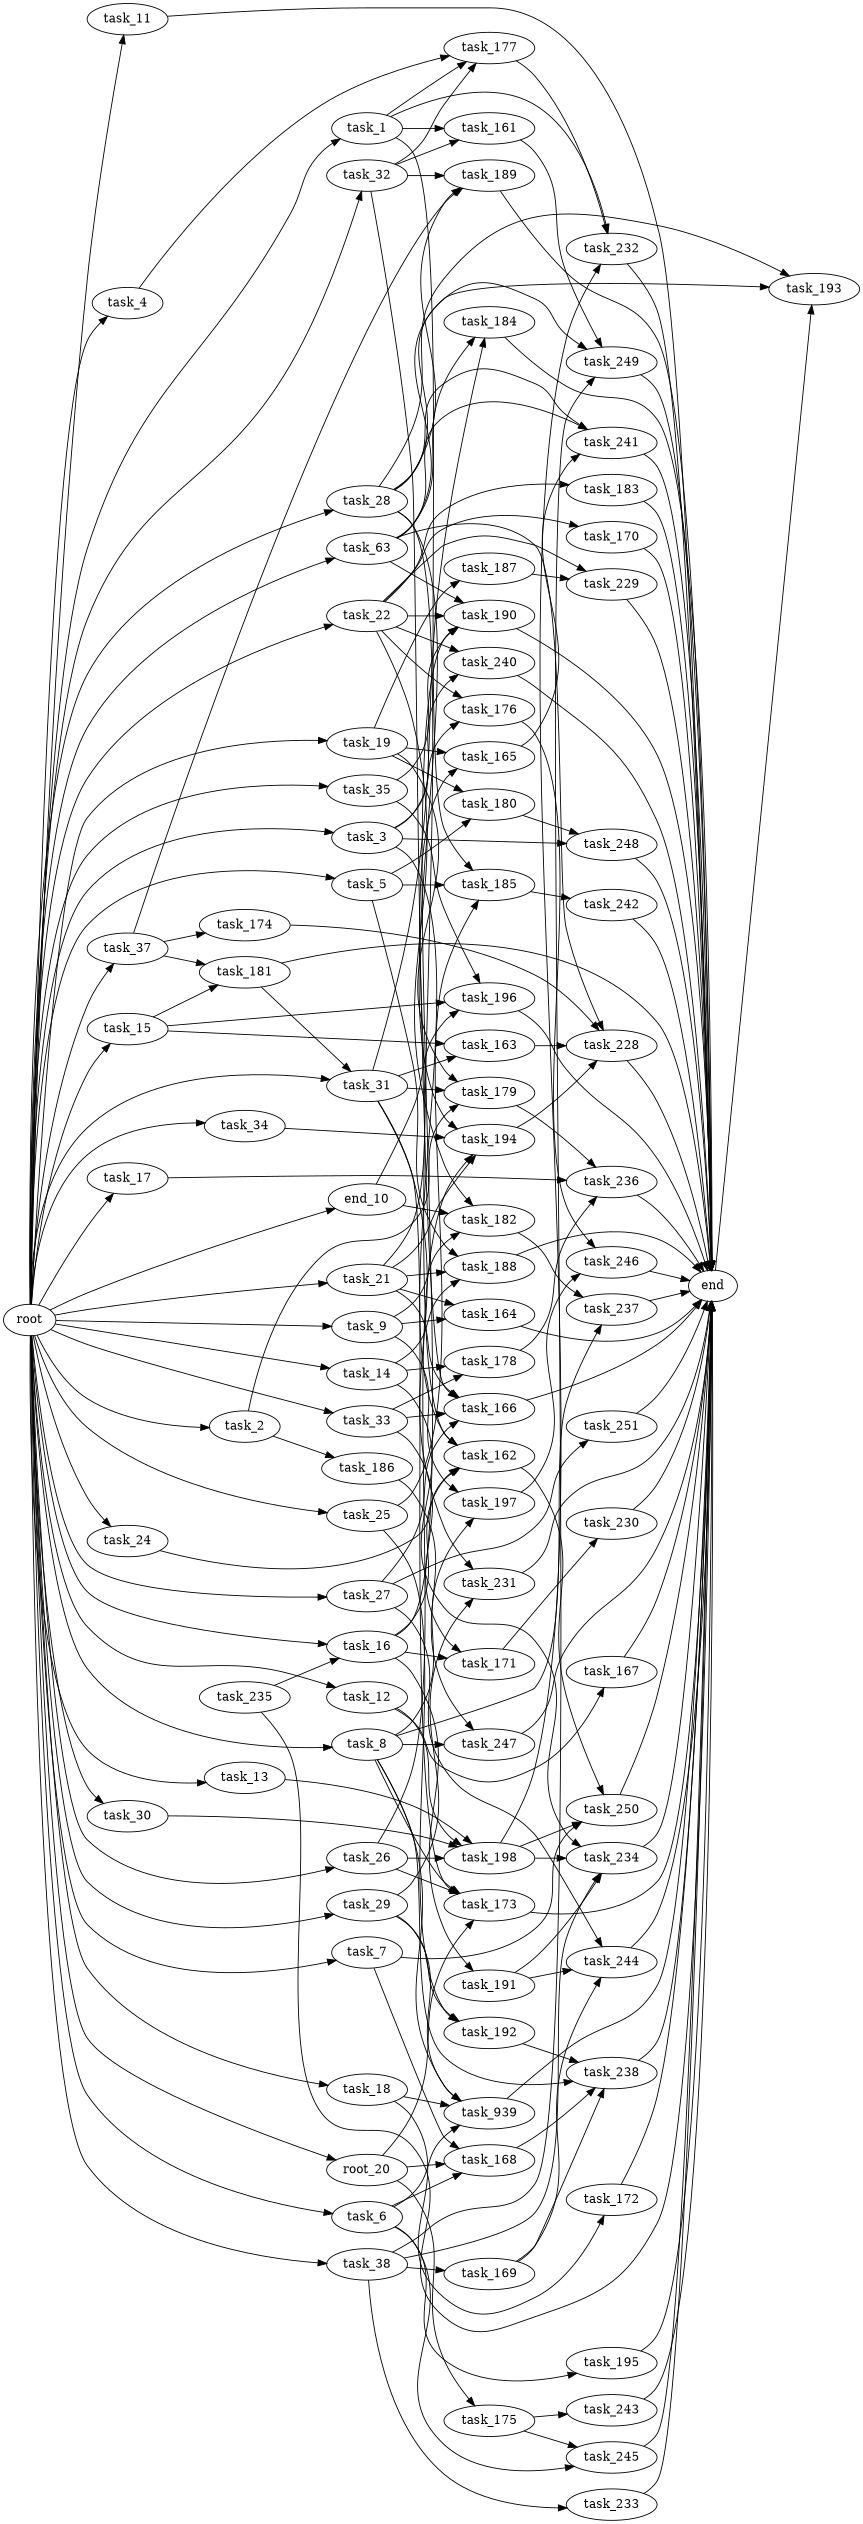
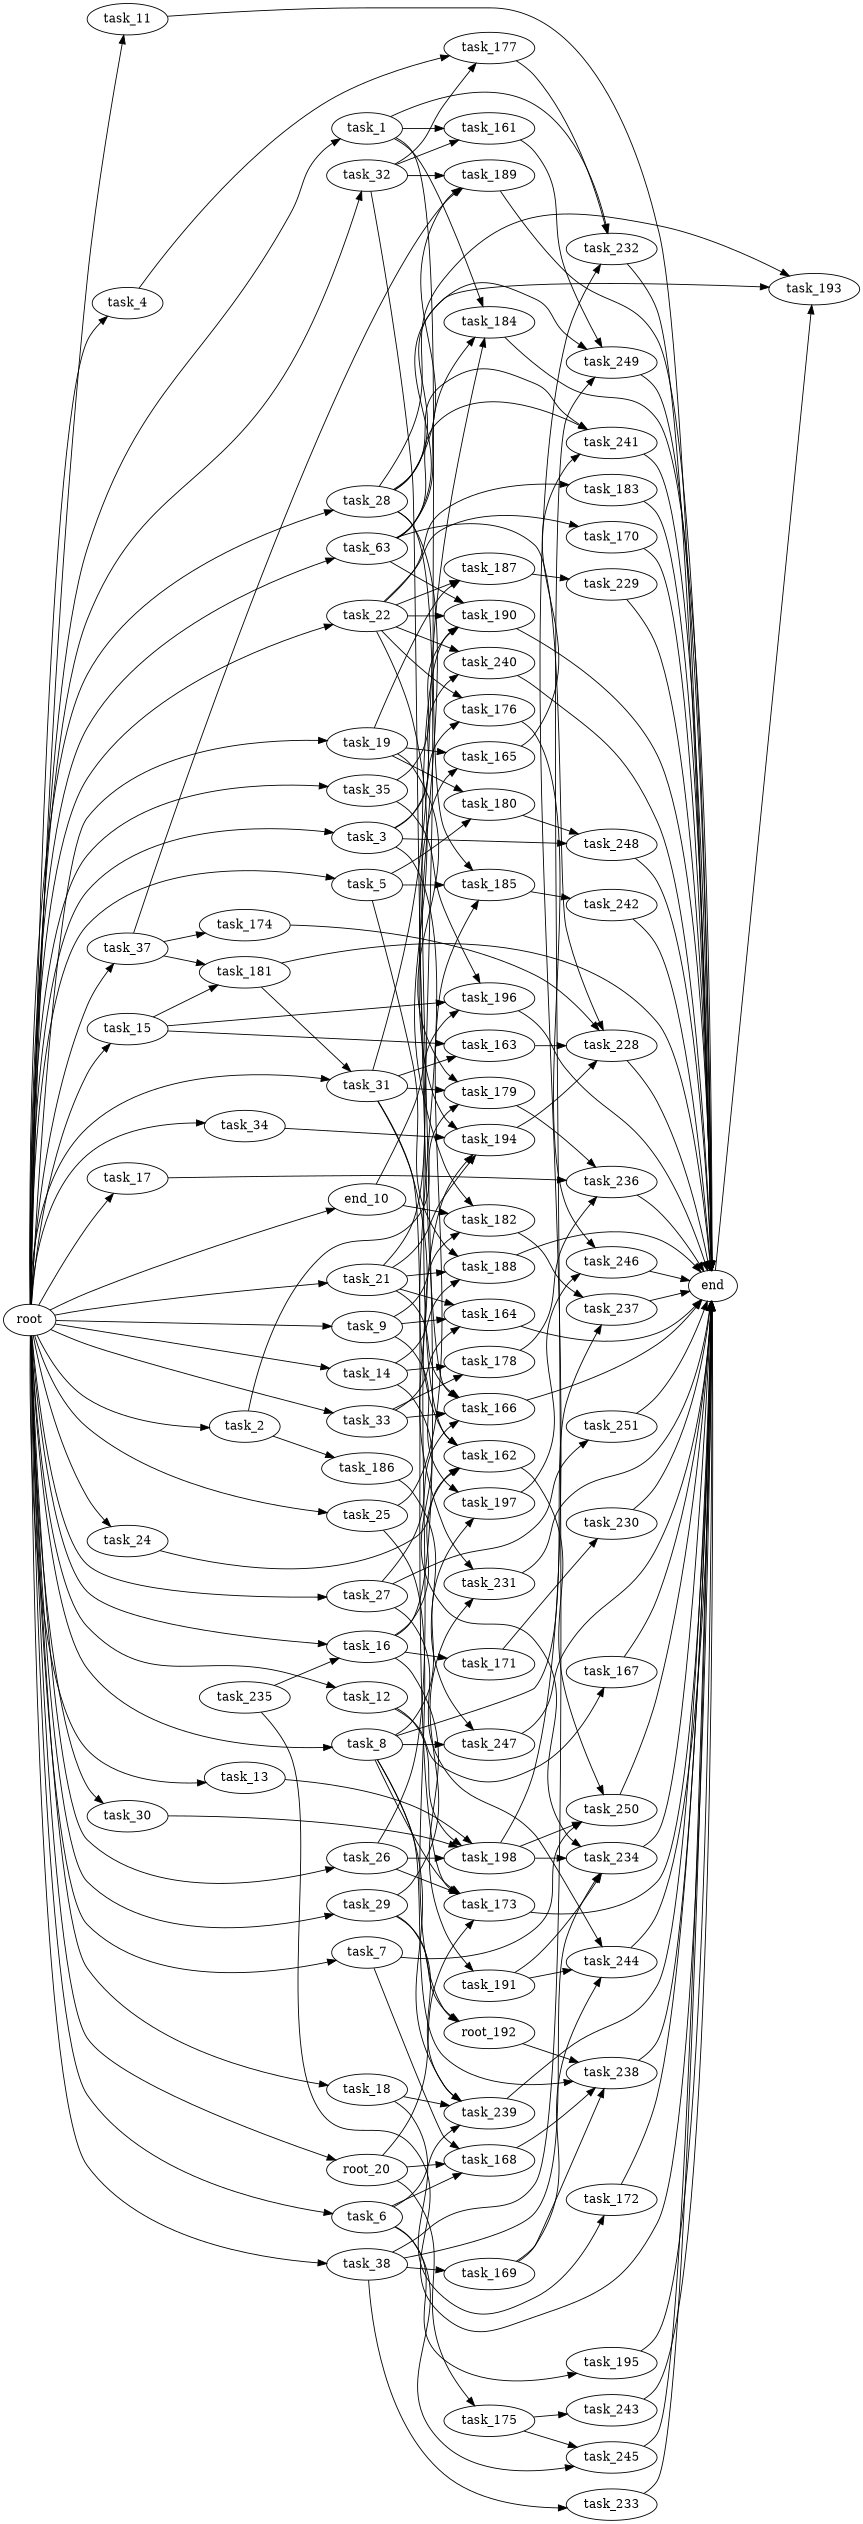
(422, 90) -> (446, 213)
(472, 537) -> (422, 595)
(430, 1537) -> (427, 1373)
(489, 2033) -> (489, 2033)
(489, 2113) -> (489, 2113)
